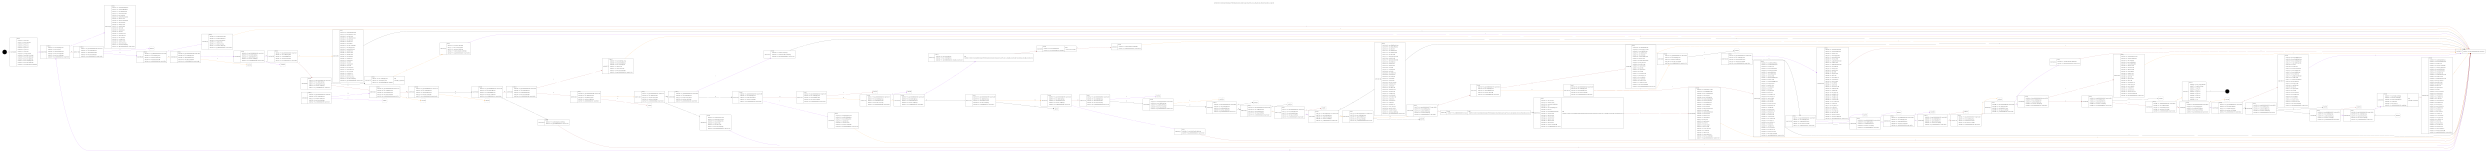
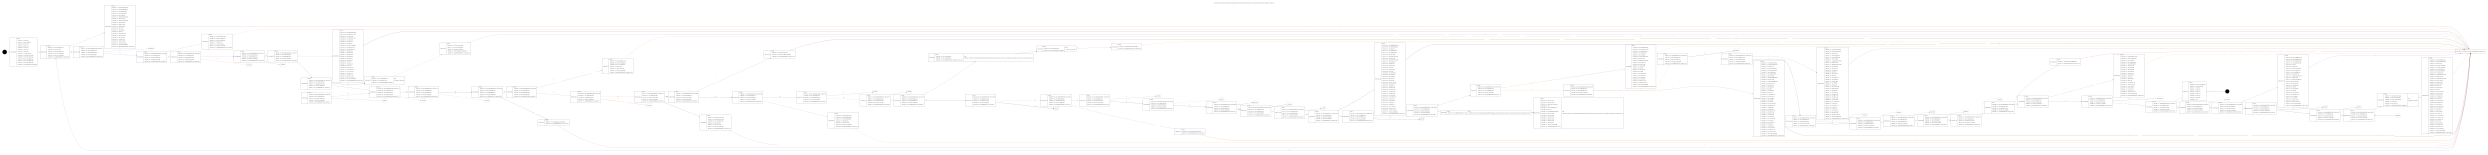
(1704, 113) -> none
